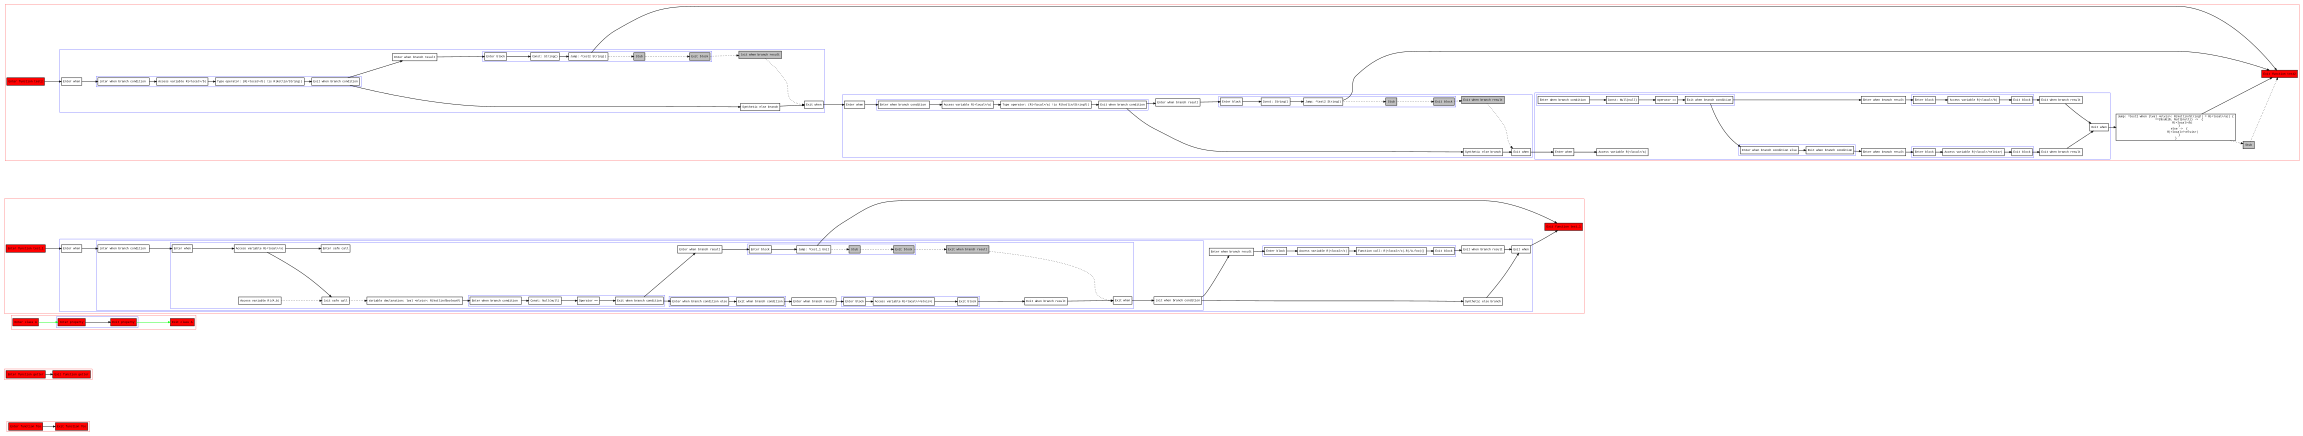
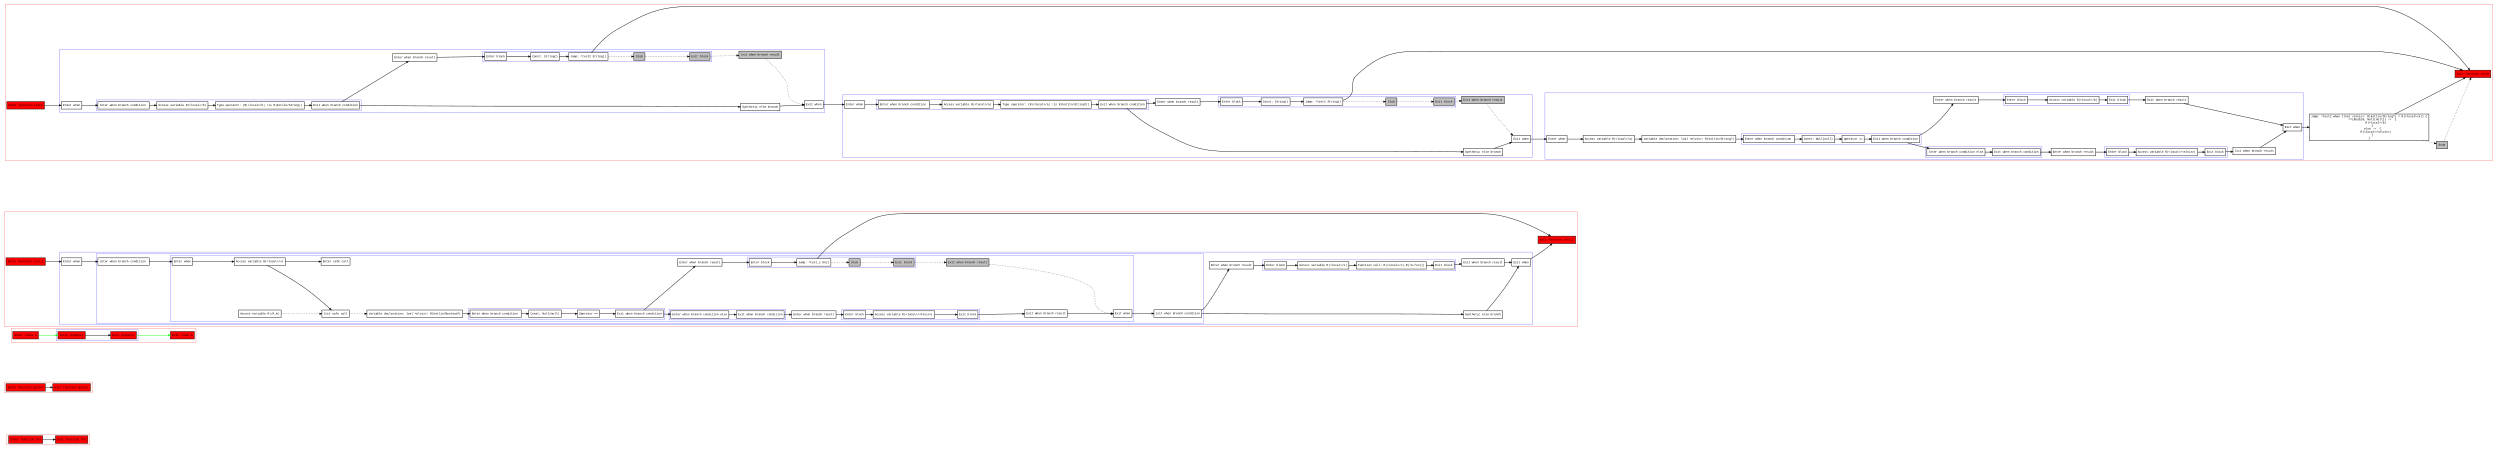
none -> (1689, 139)
